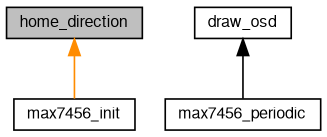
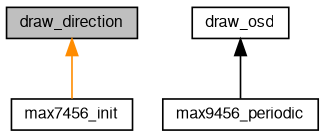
(74, 23) -> (72, 23)
(243, 115) -> (241, 115)
